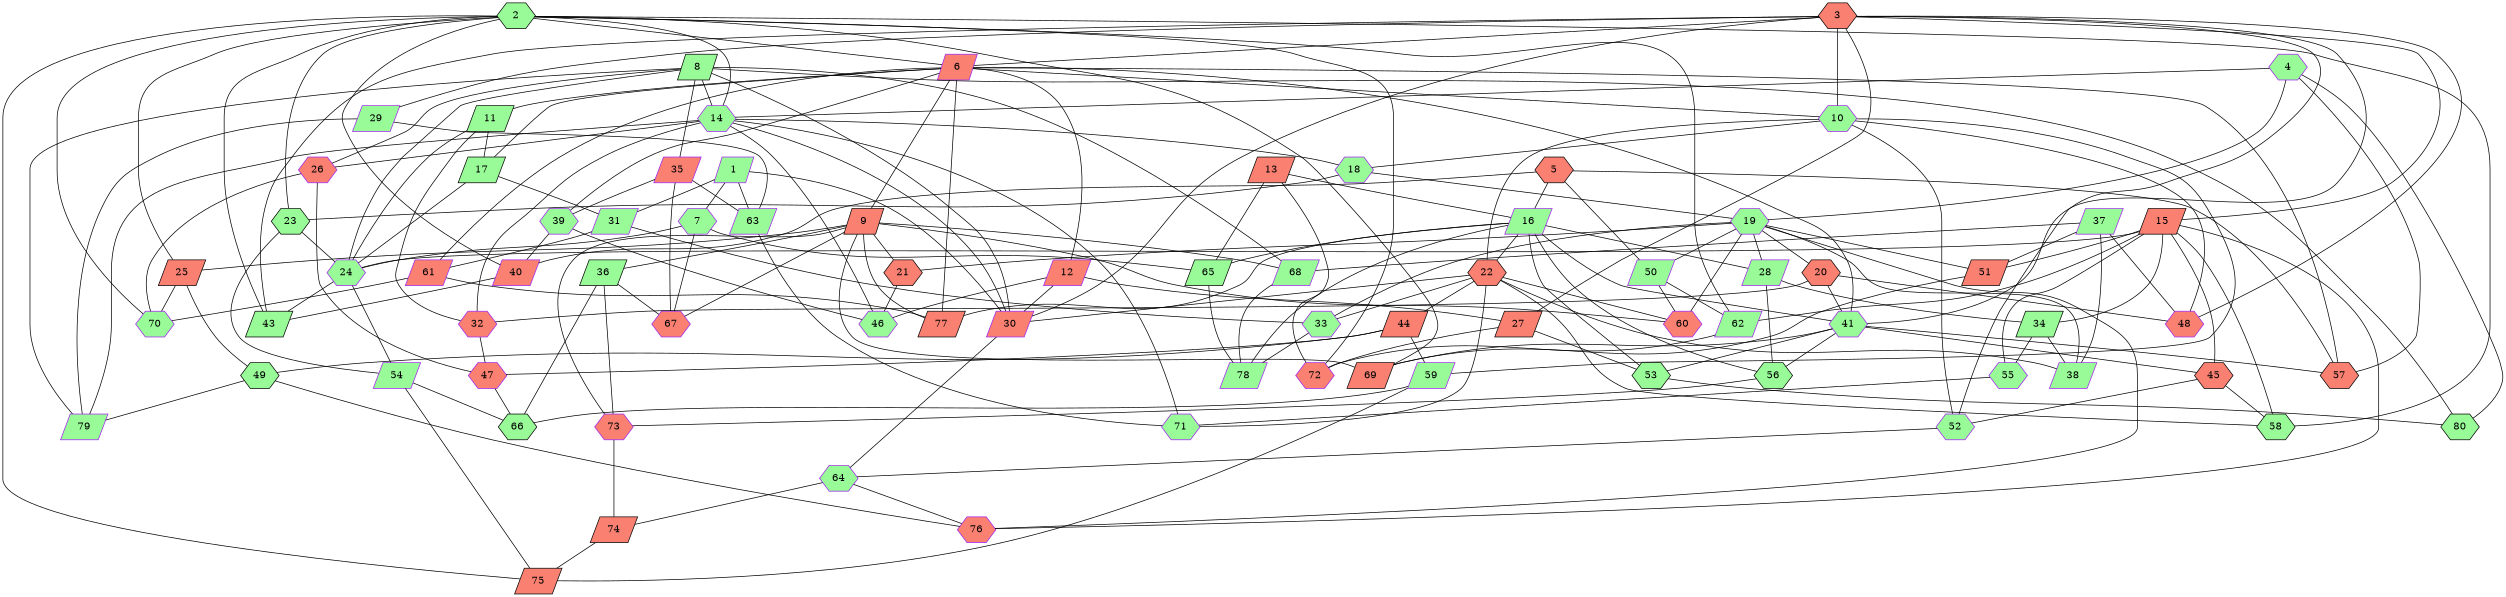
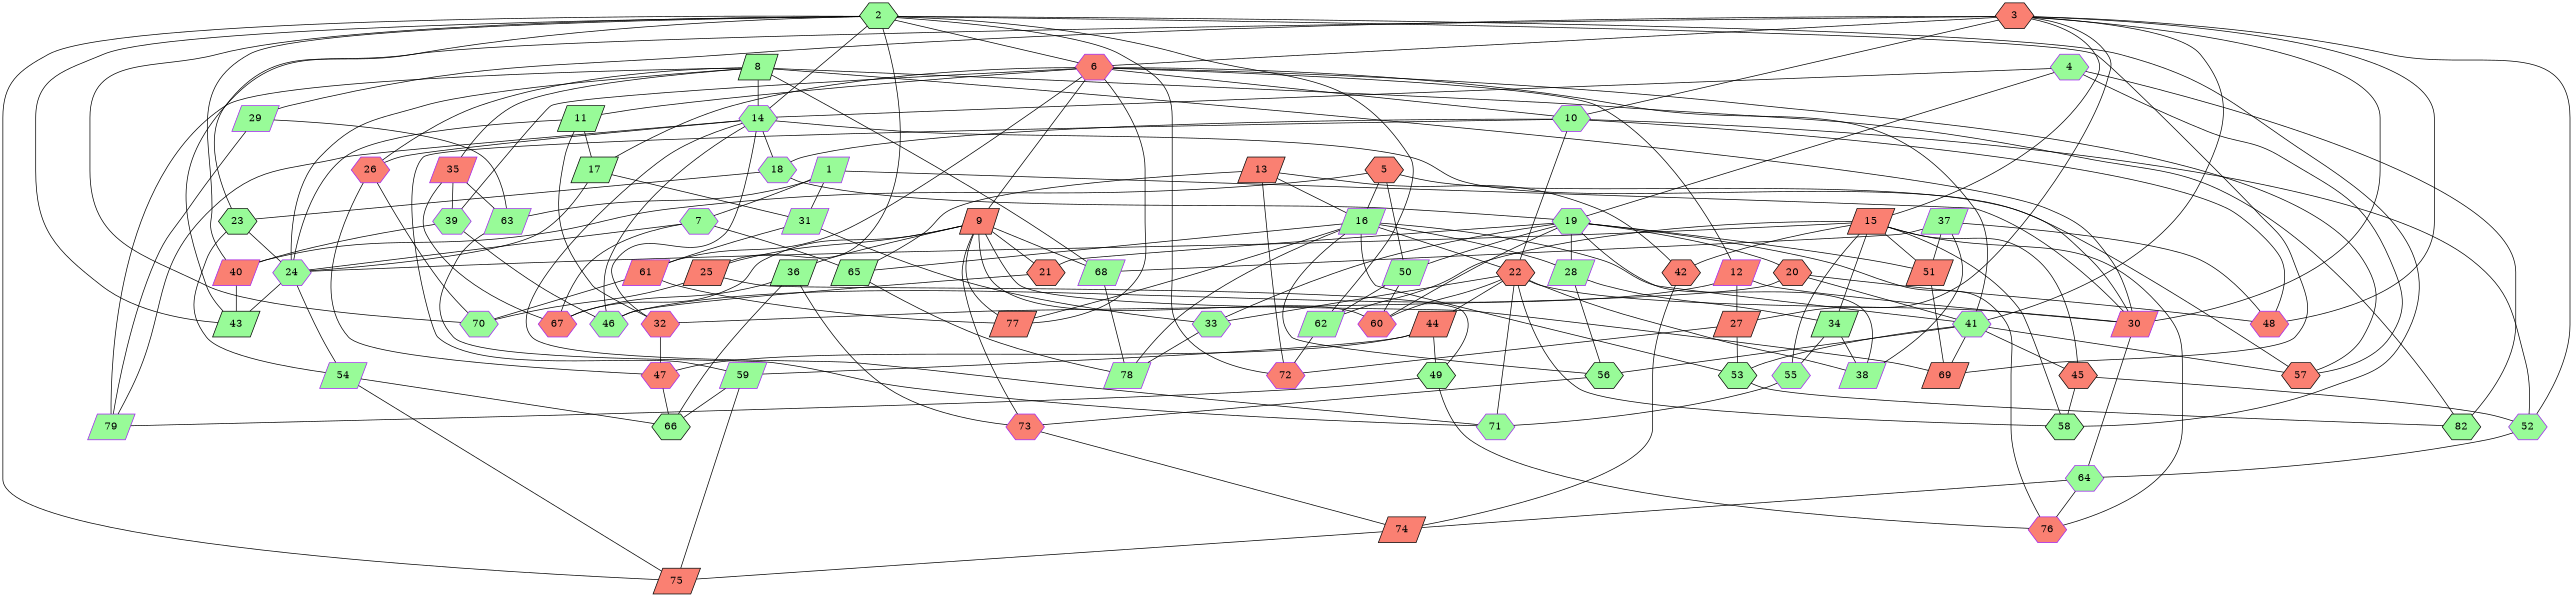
(957, 67) -> (1094, 67)
none -> (1681, 273)
(2460, 427) -> (2461, 427)
